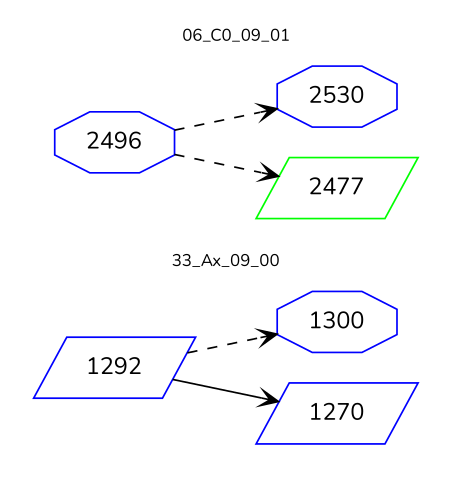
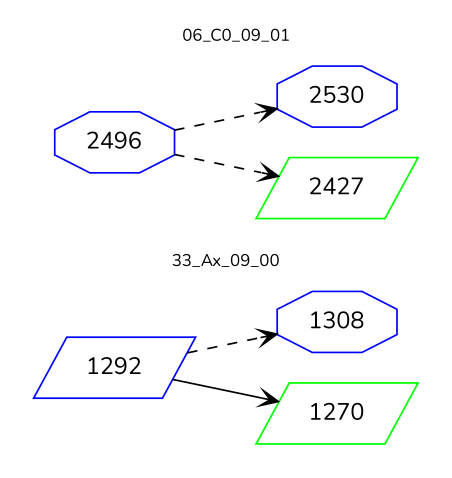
(337, 188) -> (337, 188)
(337, 322) -> (337, 322)
(337, 413) -> (337, 413)
